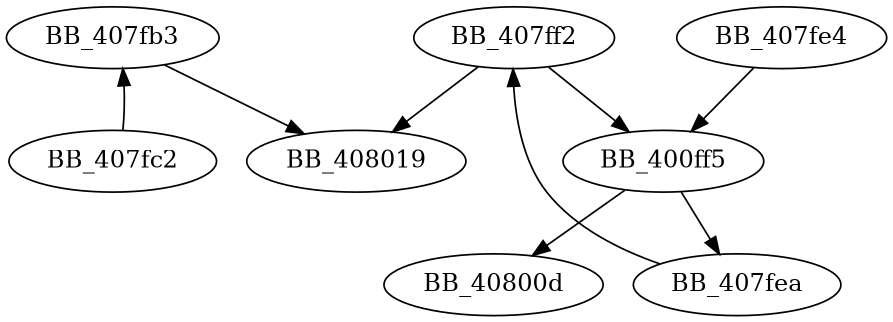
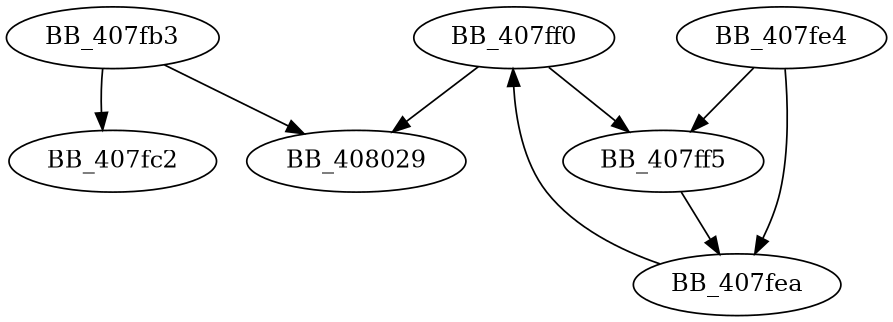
(514, 38) -> (514, 38)
(124, 108) -> (101, 91)
none -> (786, 156)
(356, 161) -> (356, 161)
(663, 161) -> (663, 161)
(494, 285) -> none
